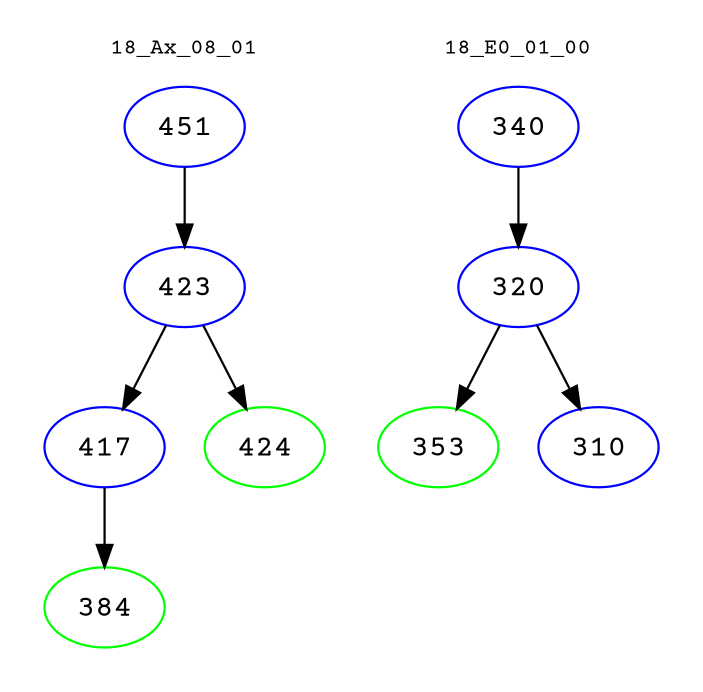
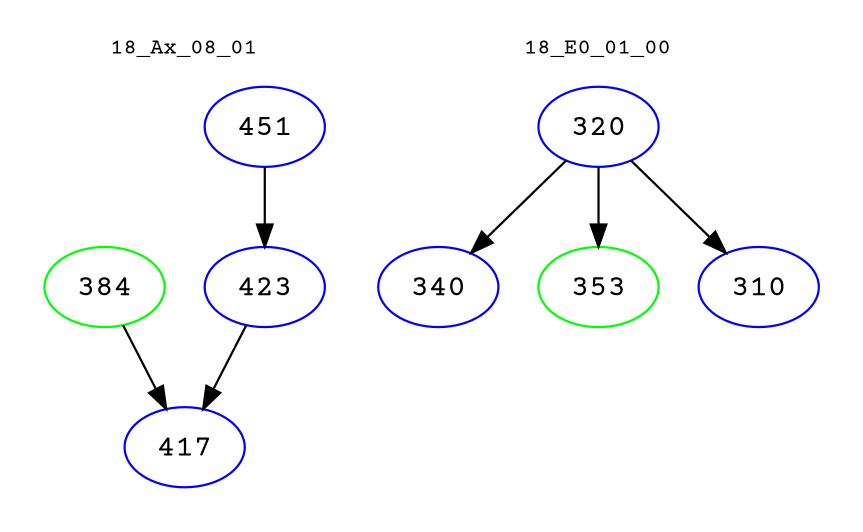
(518, 196) -> (527, 199)
(265, 447) -> none
(105, 516) -> (139, 357)
